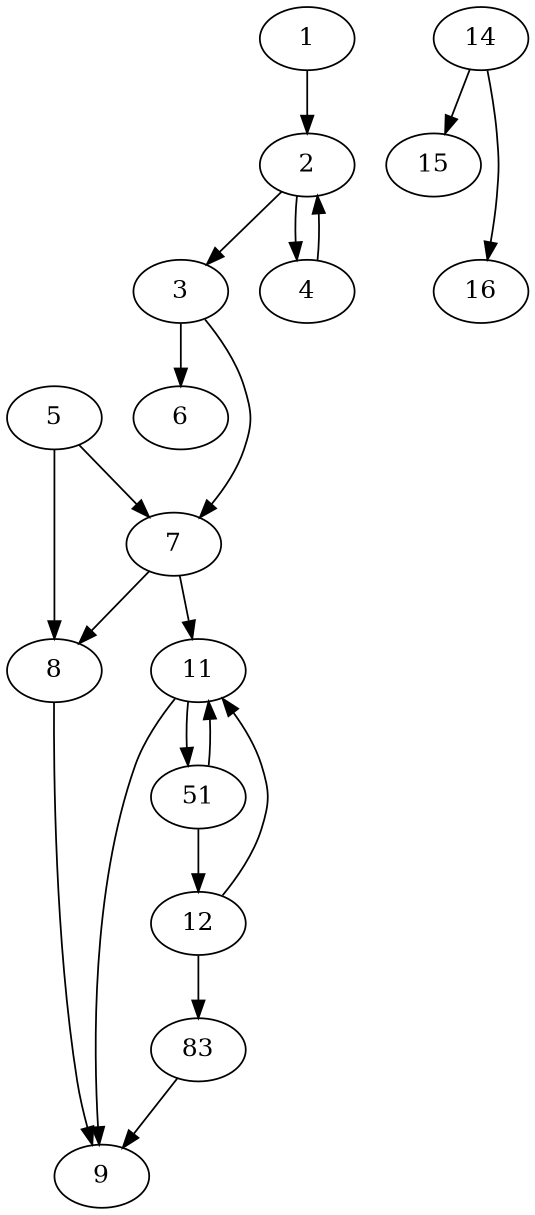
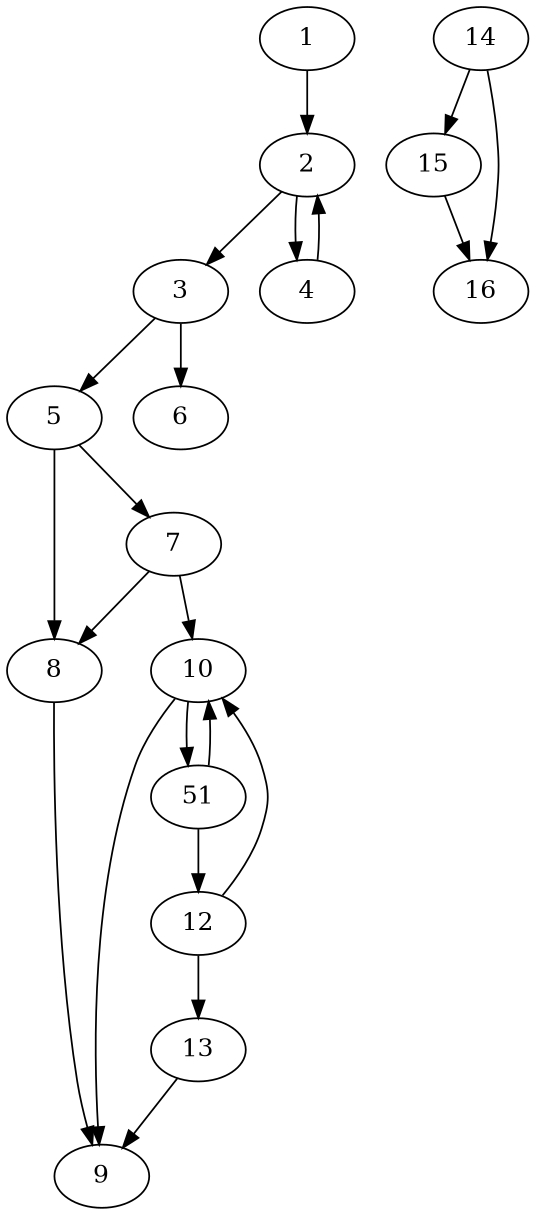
none -> (454, 220)
(250, 411) -> (124, 348)
(198, 671) -> (198, 671)
(198, 1050) -> (198, 1050)
